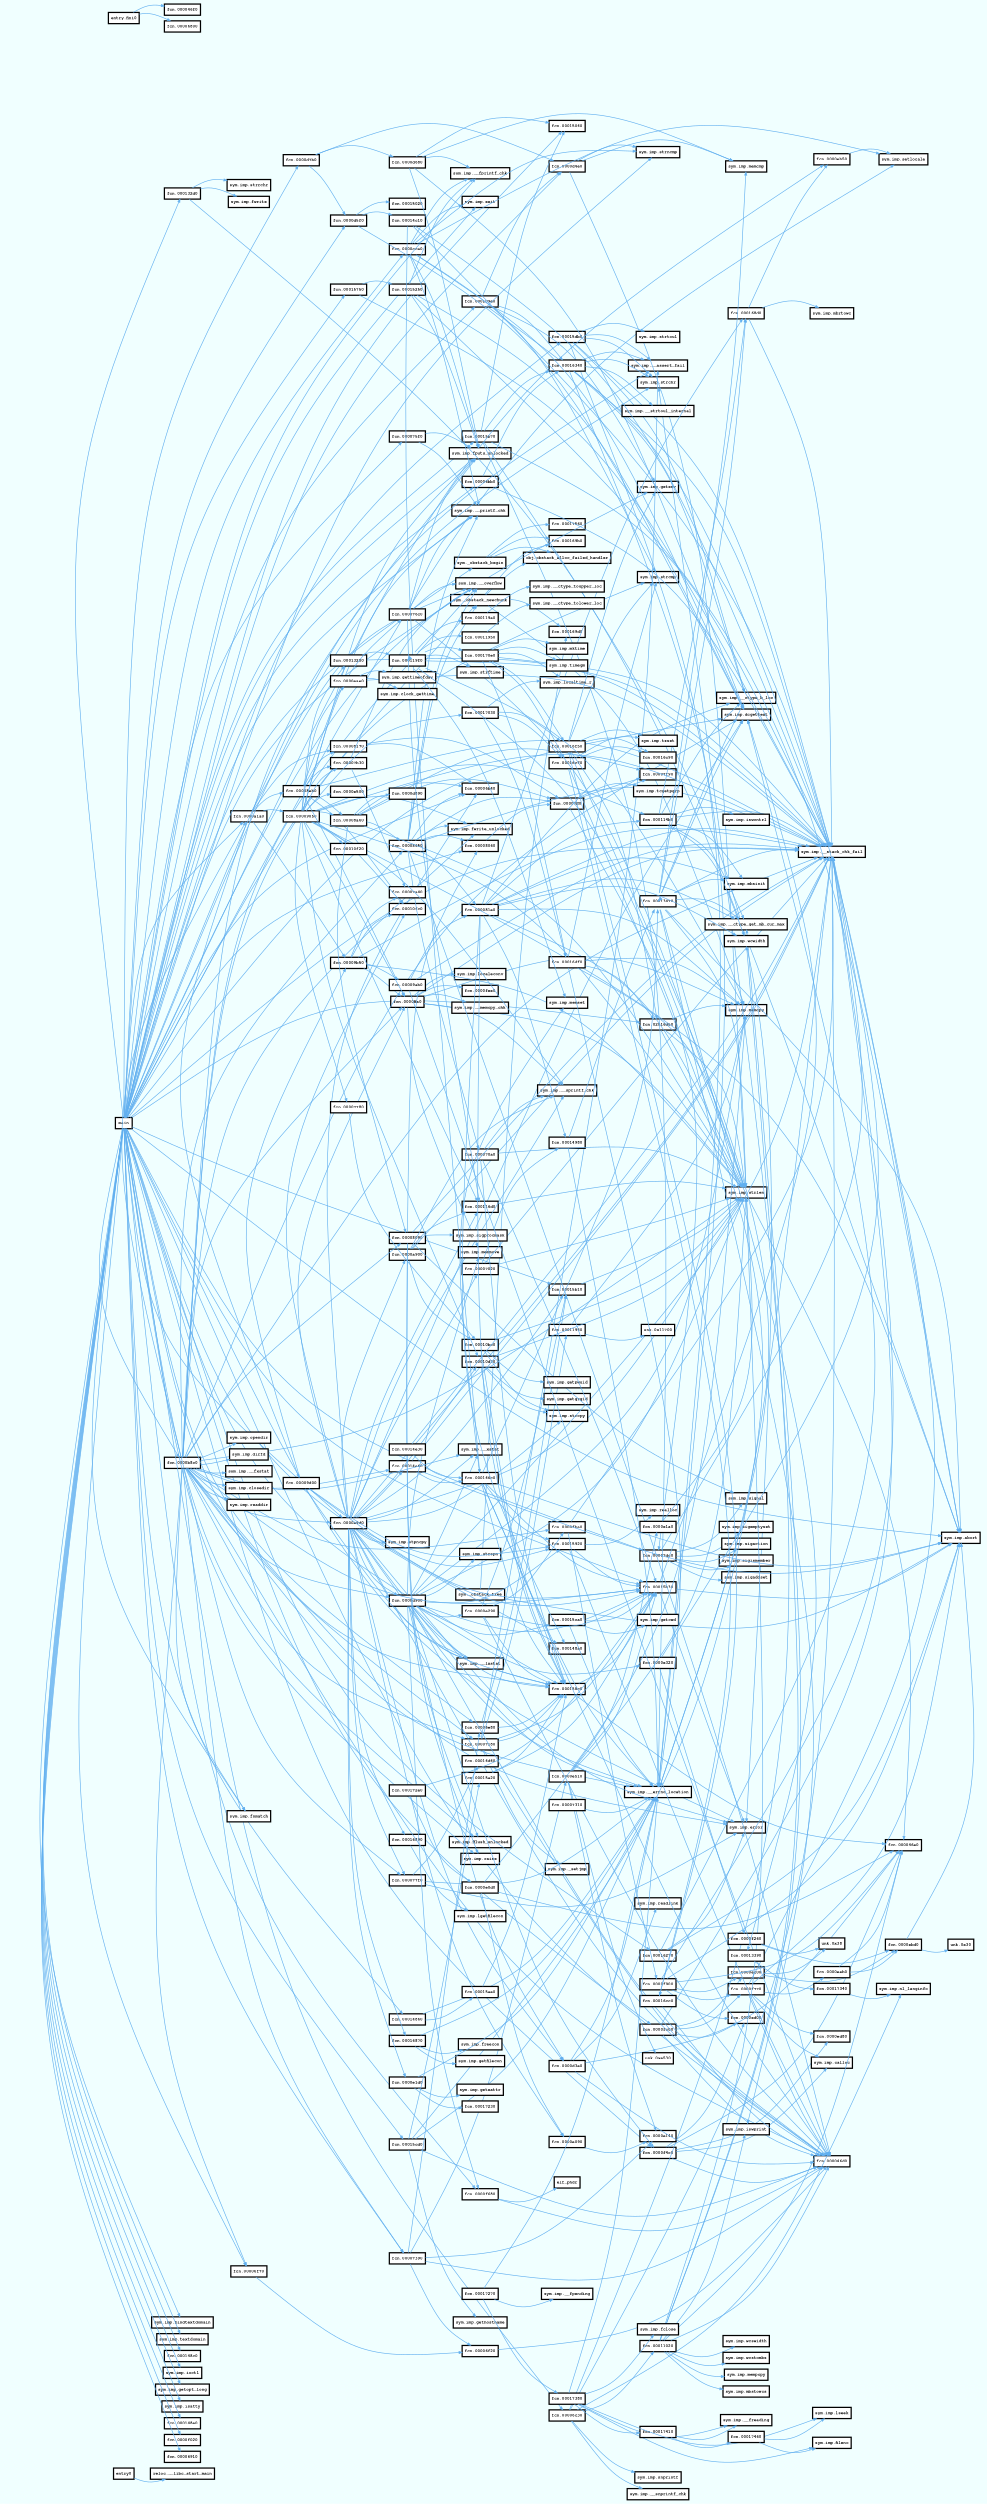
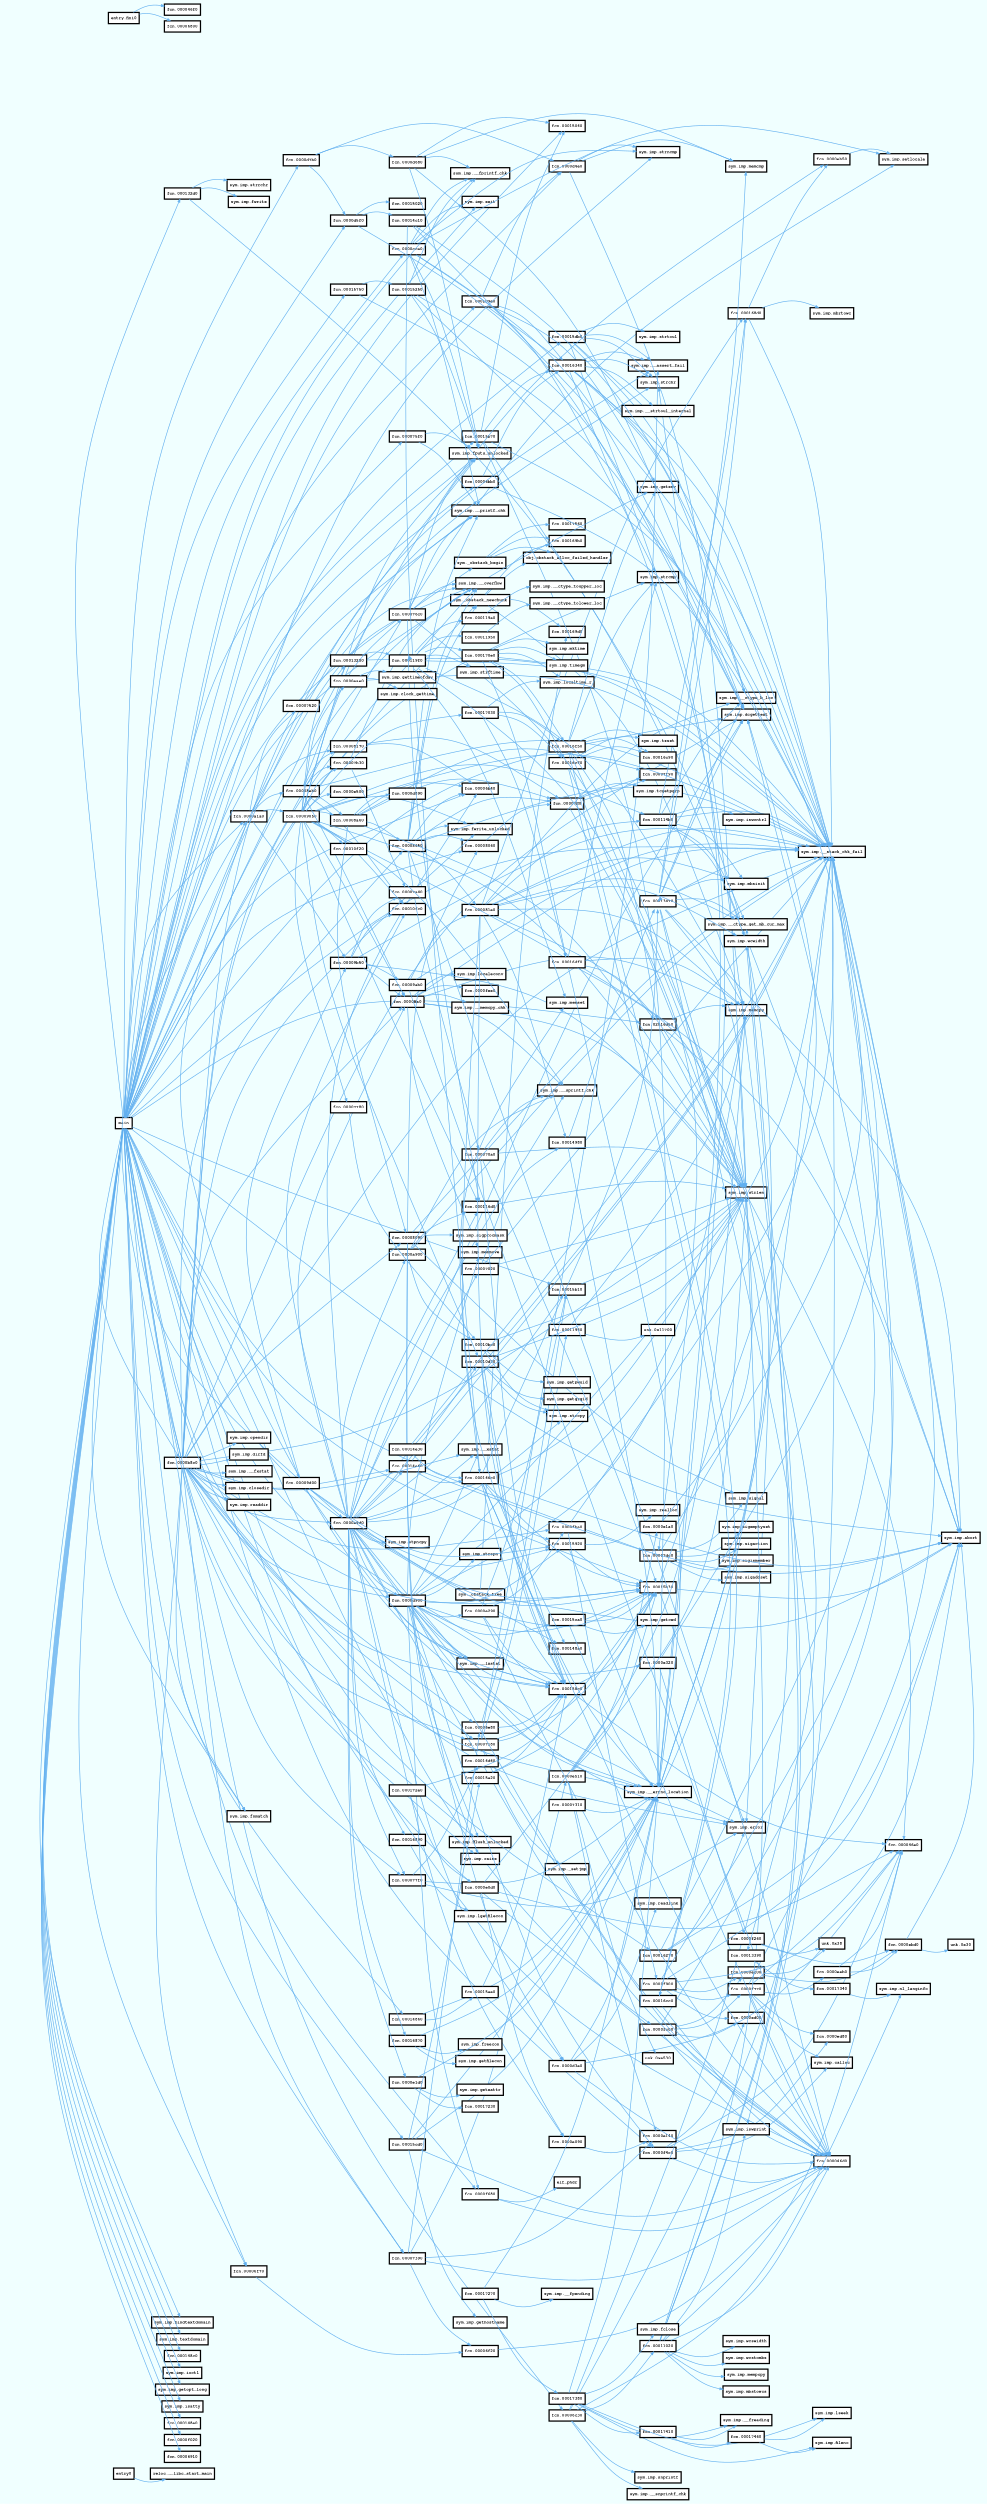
none -> (301, 706)
